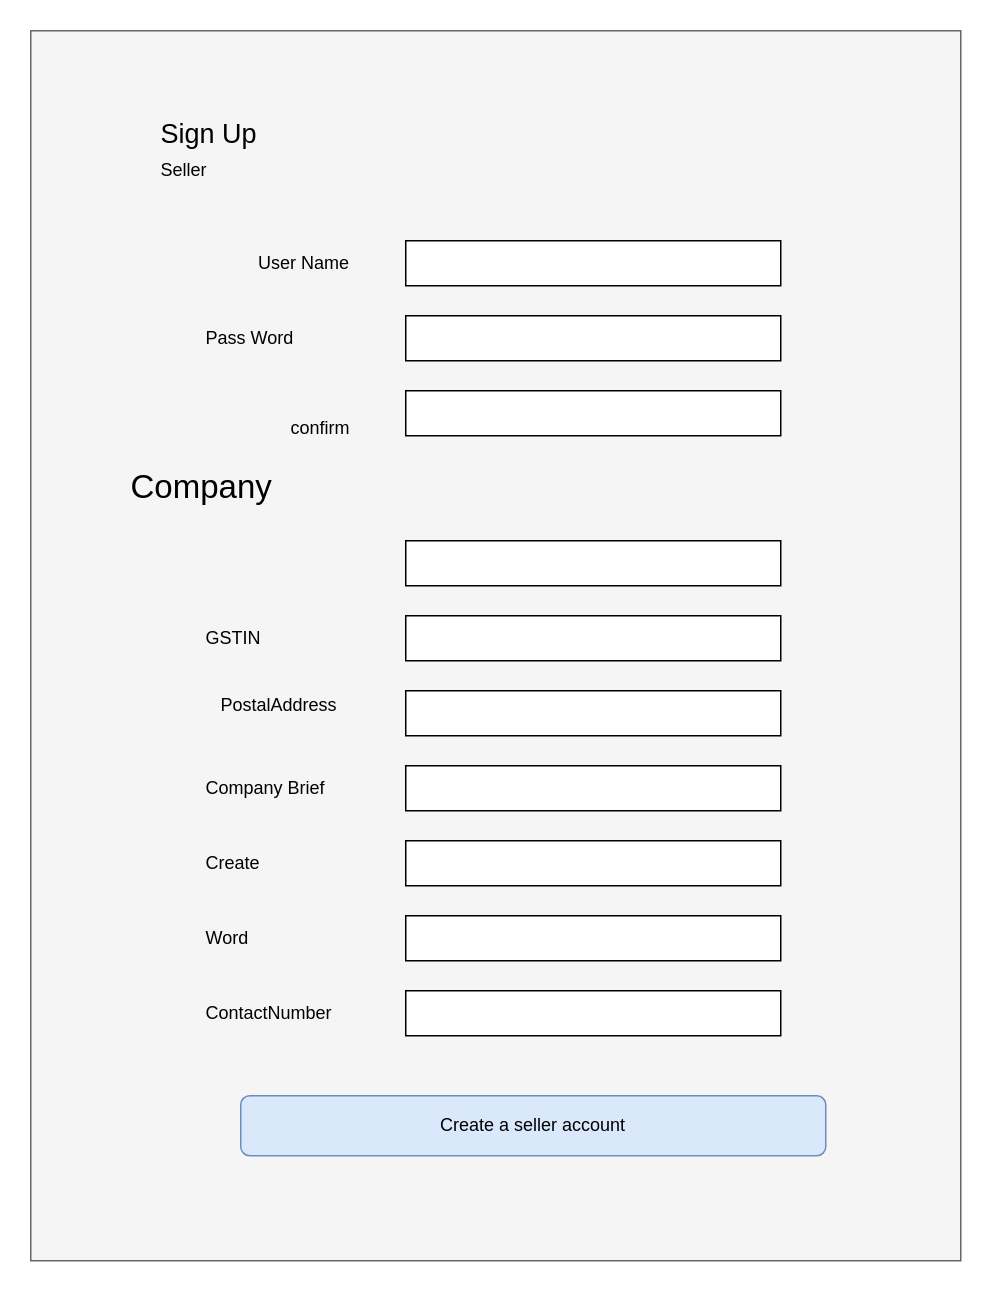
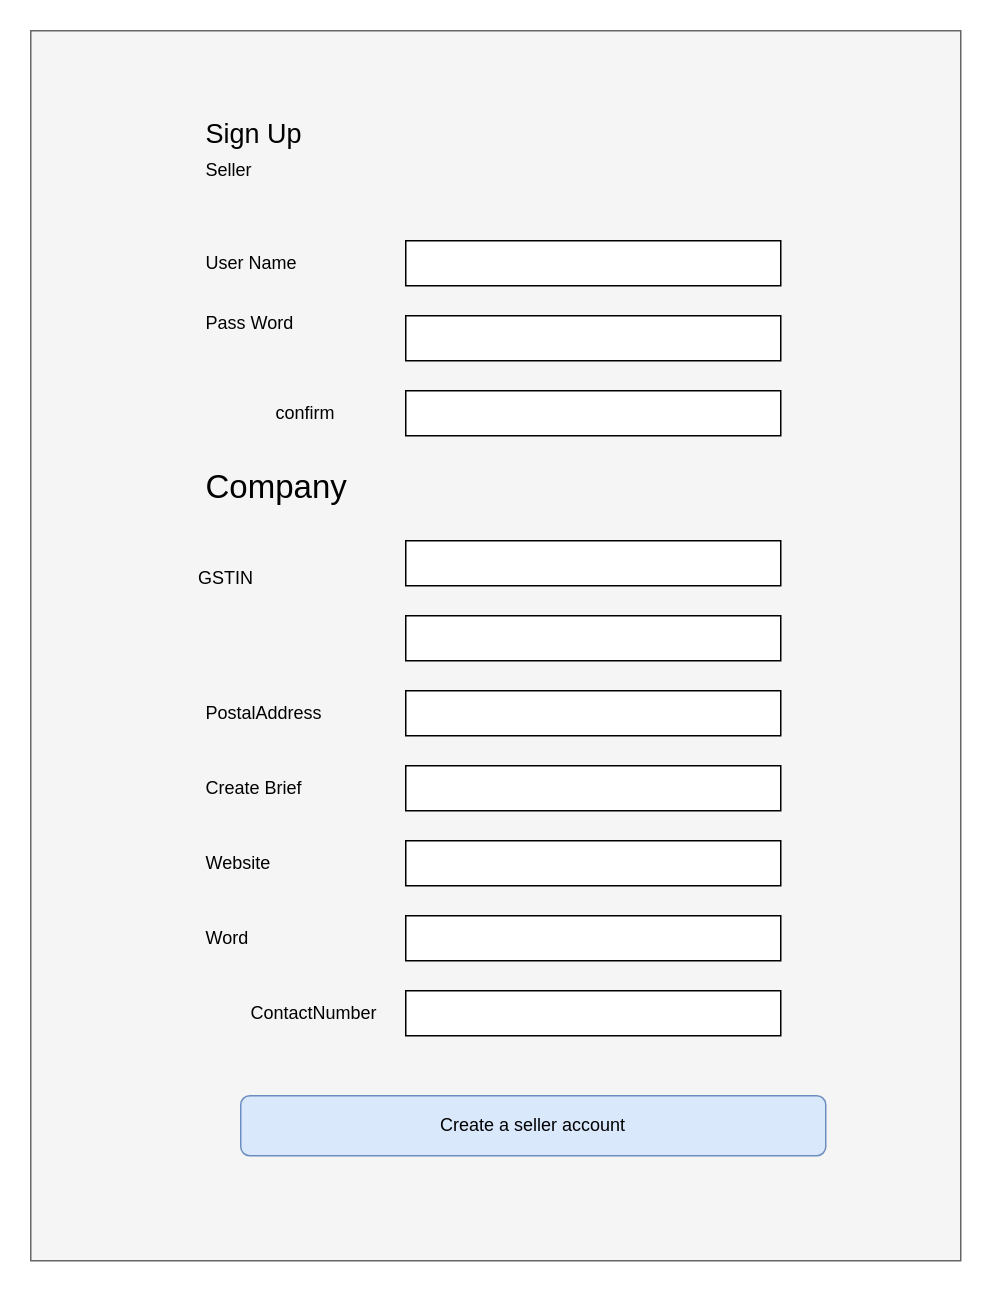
(248, 151) -> (293, 151)
(323, 263) -> (271, 263)
(271, 338) -> (271, 323)
(286, 428) -> (271, 413)
(196, 488) -> (271, 488)
(271, 638) -> (263, 578)
(286, 706) -> (271, 713)
(267, 788) -> (262, 788)
(236, 863) -> (239, 863)
(271, 1013) -> (316, 1013)
